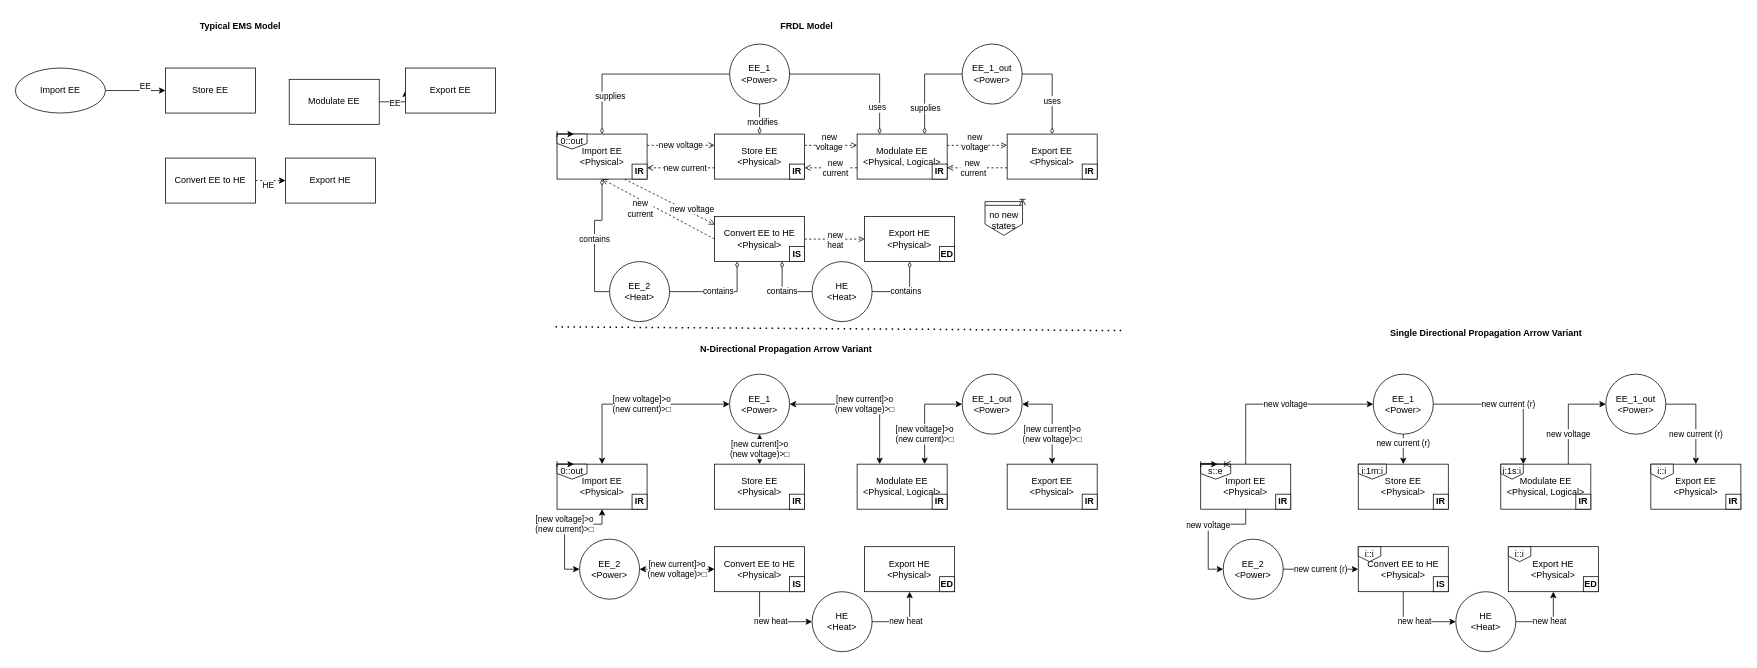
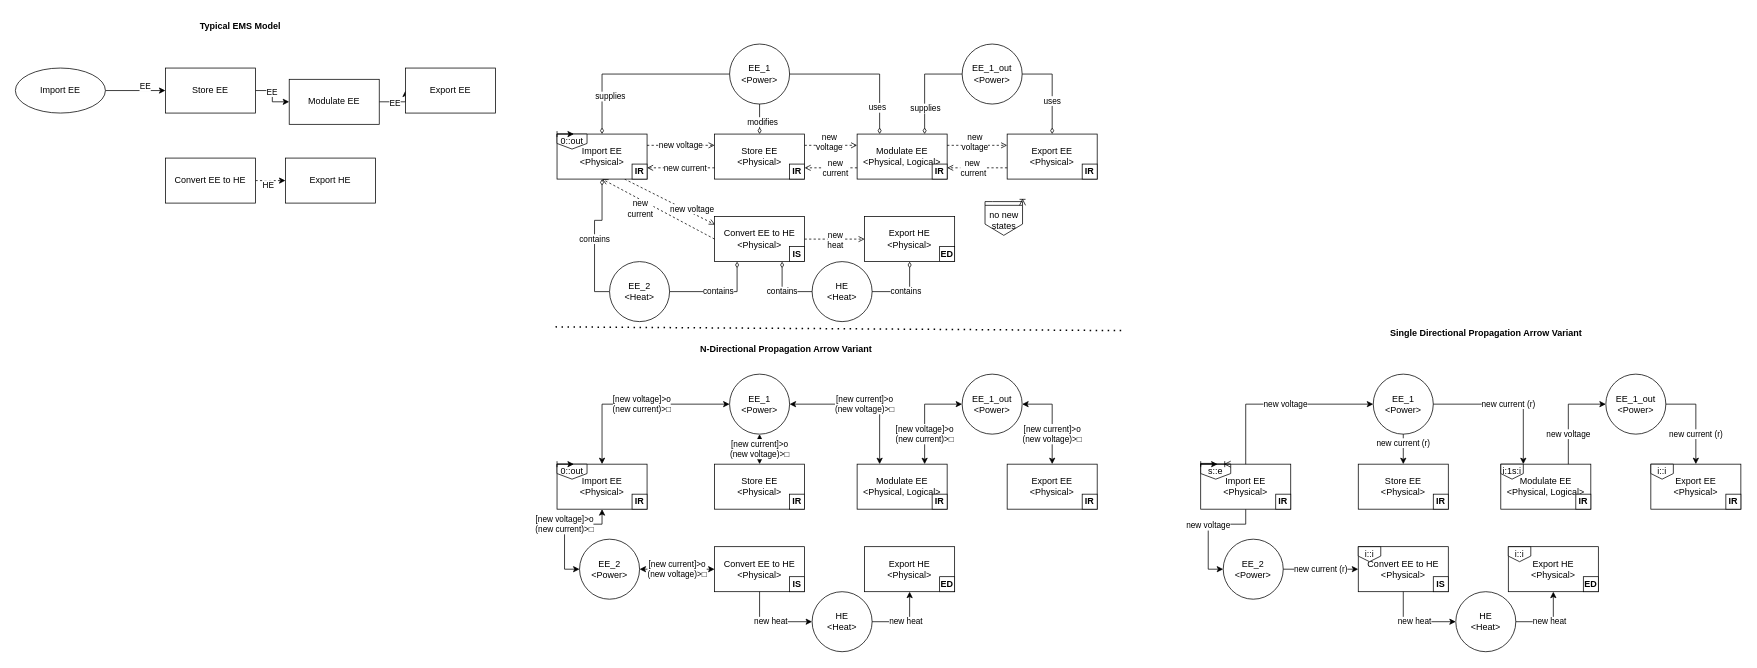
(807, 27) -> none
none -> (272, 93)
(1372, 471) -> none
